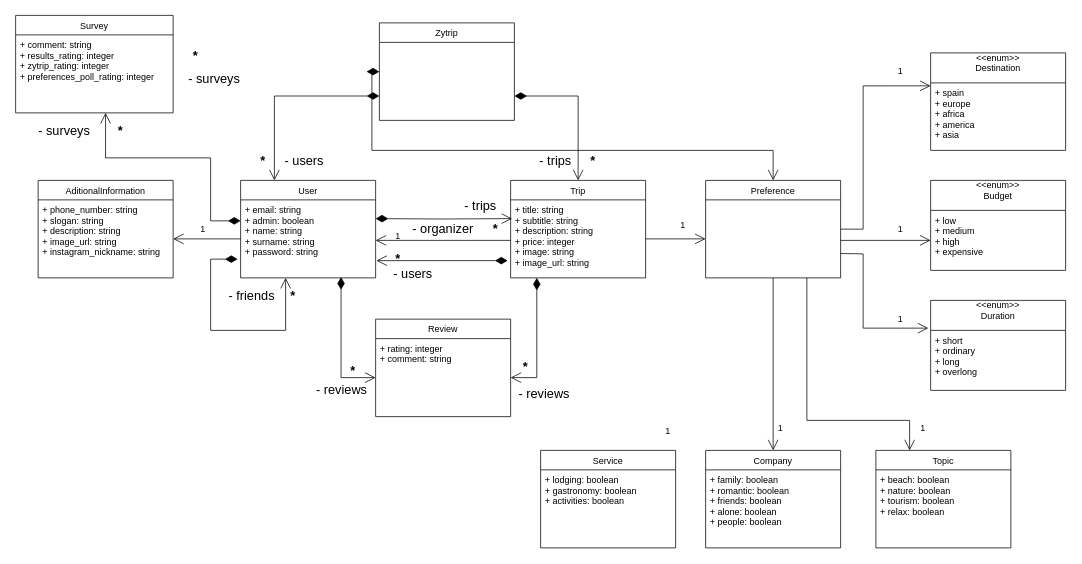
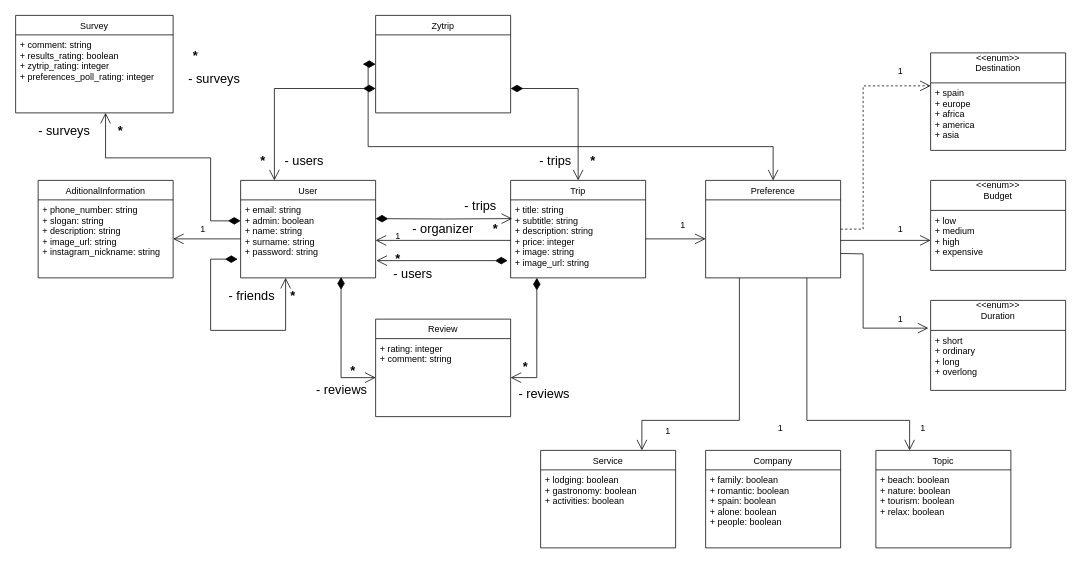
(58, 45) -> (58, 45)
(447, 72) -> (443, 64)
(863, 136) -> (863, 136)
(773, 362) -> none
none -> (739, 411)
(745, 480) -> (745, 480)
